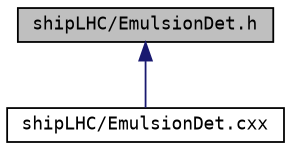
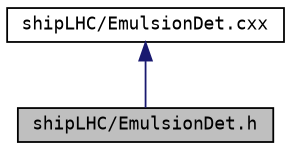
(146, 84) -> (146, 84)
